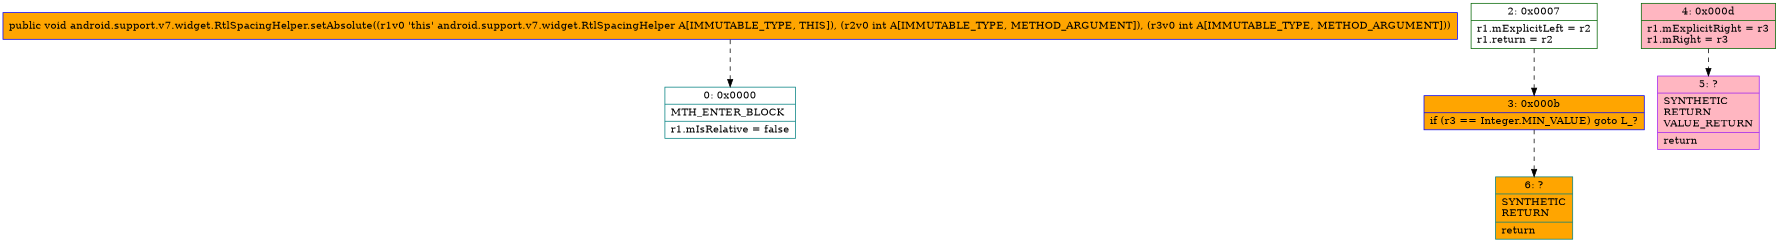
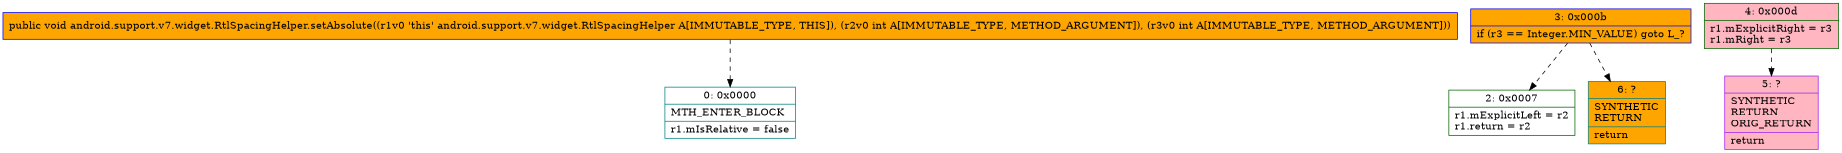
(1534, 68) -> (1551, 64)
(1708, 123) -> (1771, 123)
